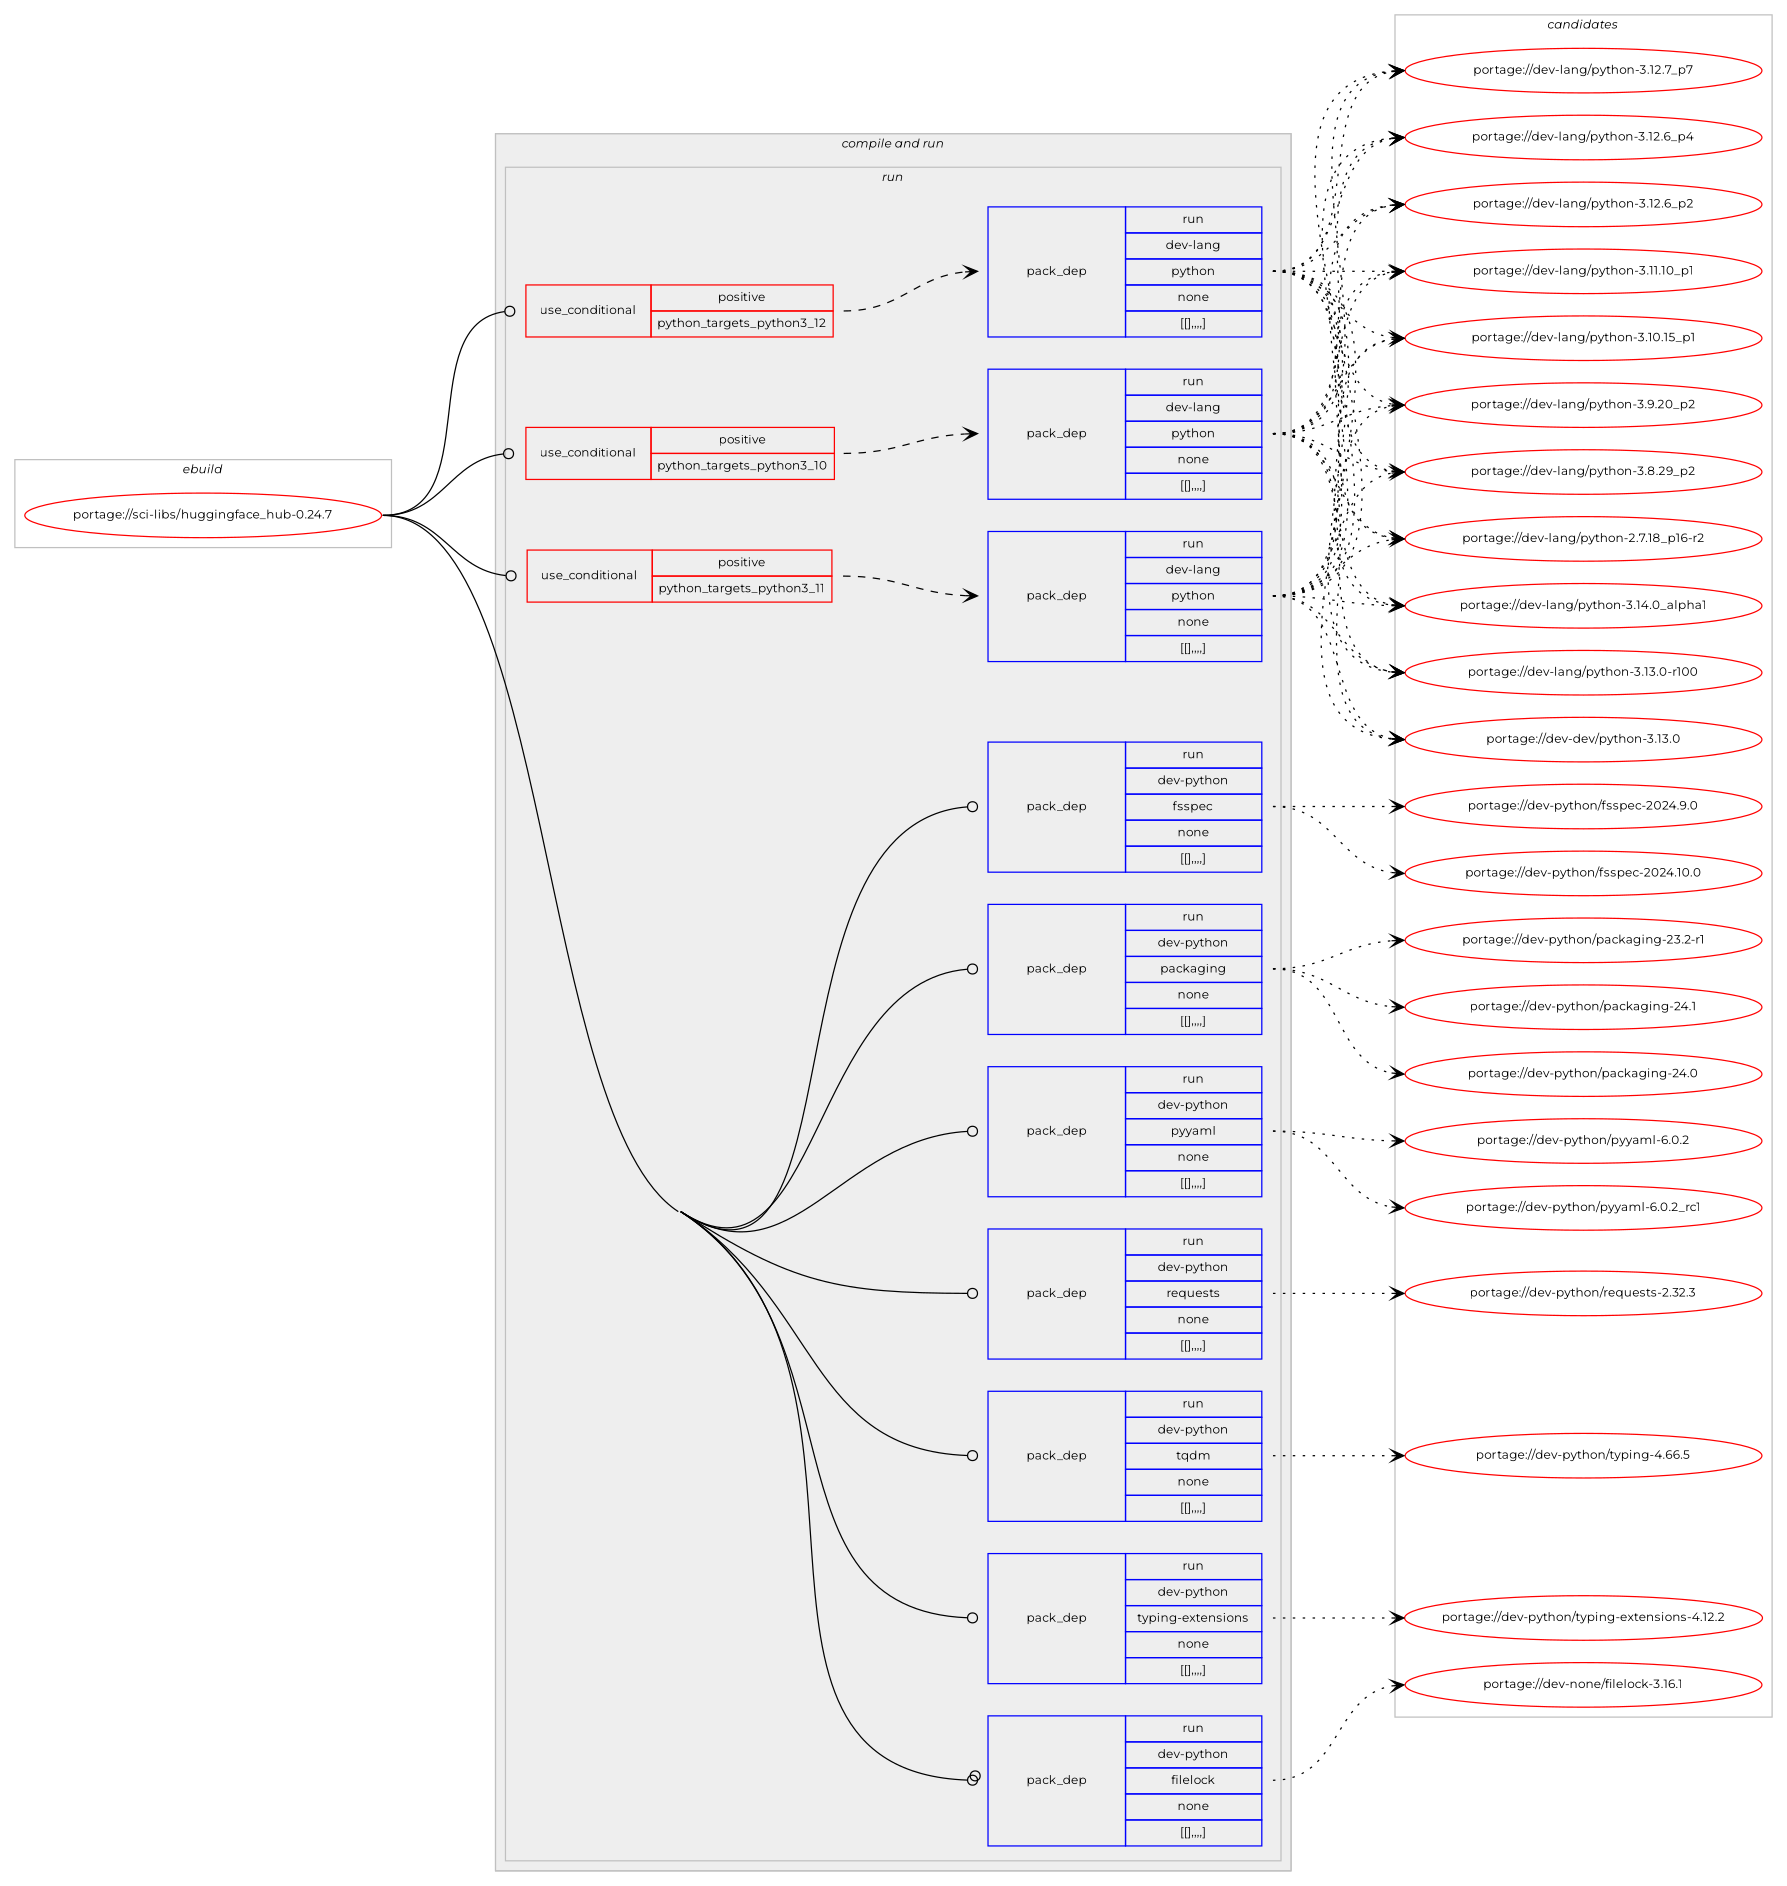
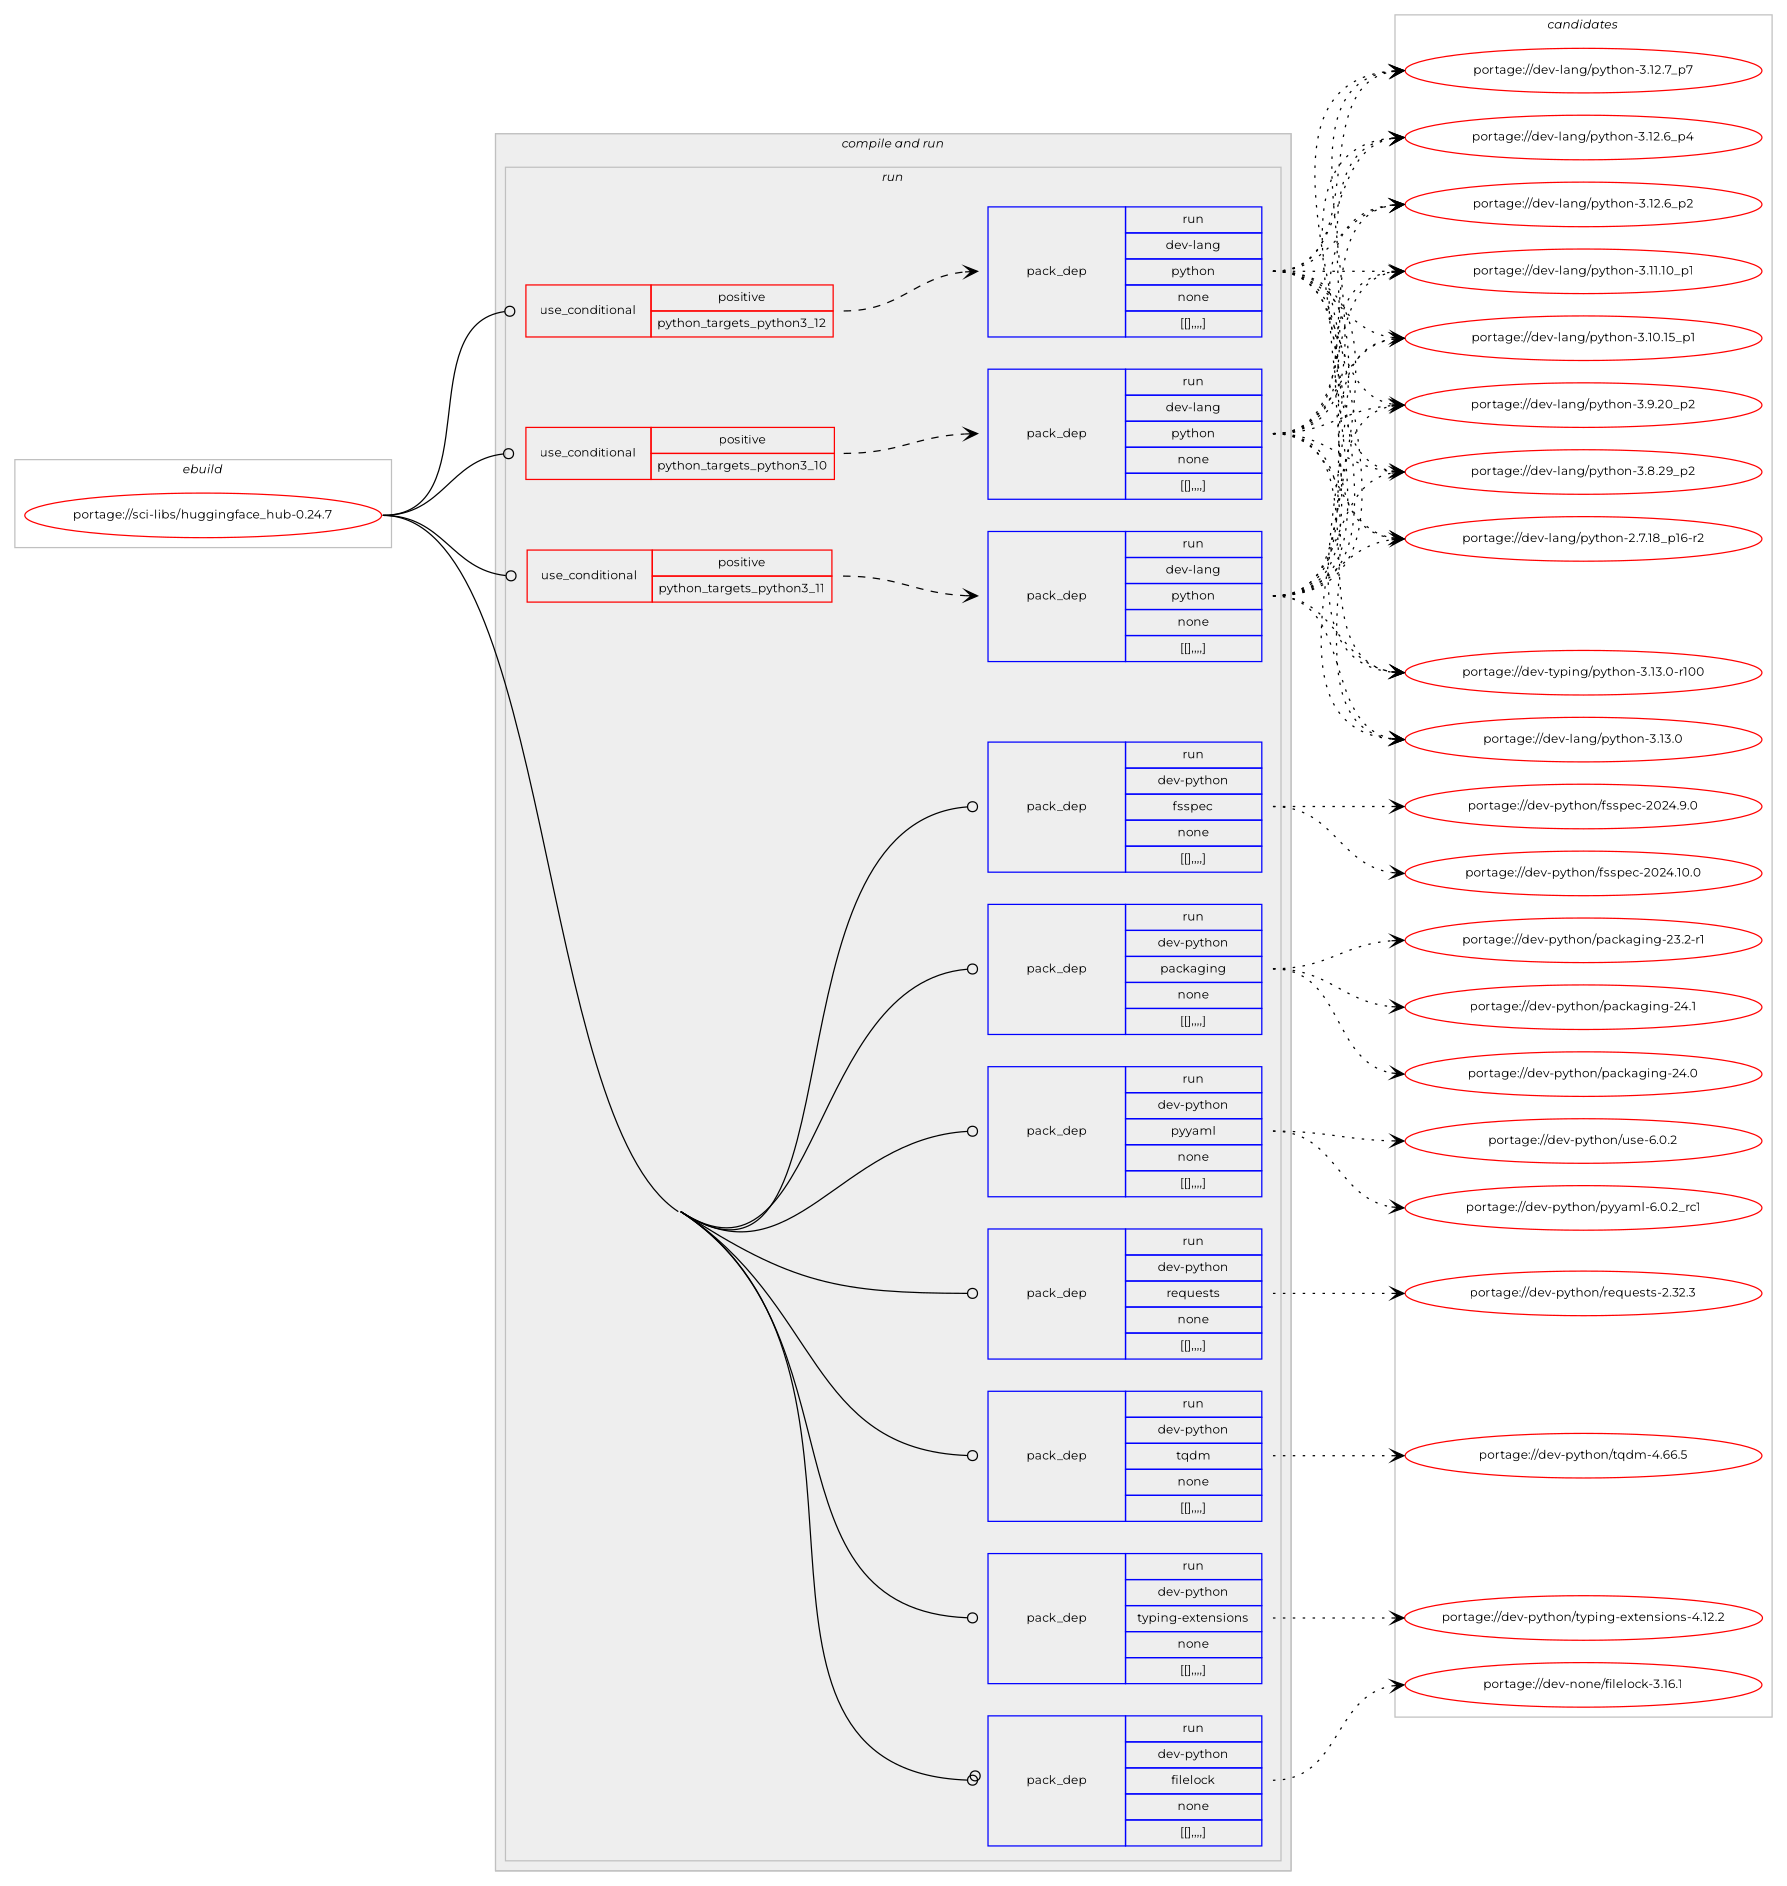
(1584, 606) -> none
(1584, 673) -> (1584, 673)
(1584, 740) -> (1584, 740)
(1584, 1141) -> (1584, 1141)
(1584, 1456) -> (1584, 1456)
